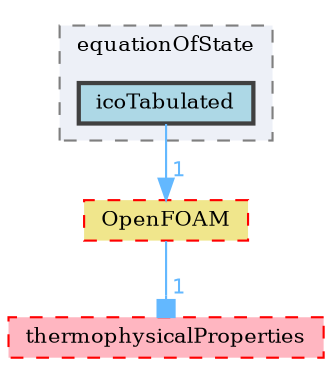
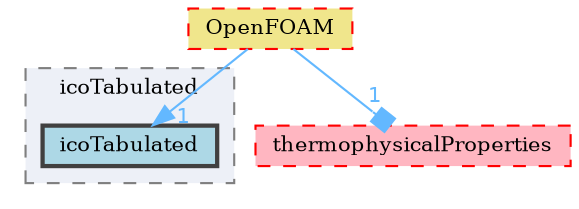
(166, 46) -> (130, 88)
(166, 154) -> (207, 82)
